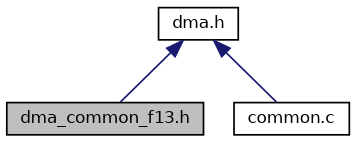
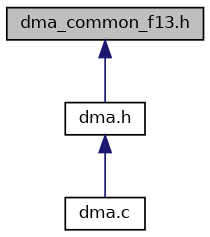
(146, 77) -> (105, 80)
(292, 119) -> (105, 214)
